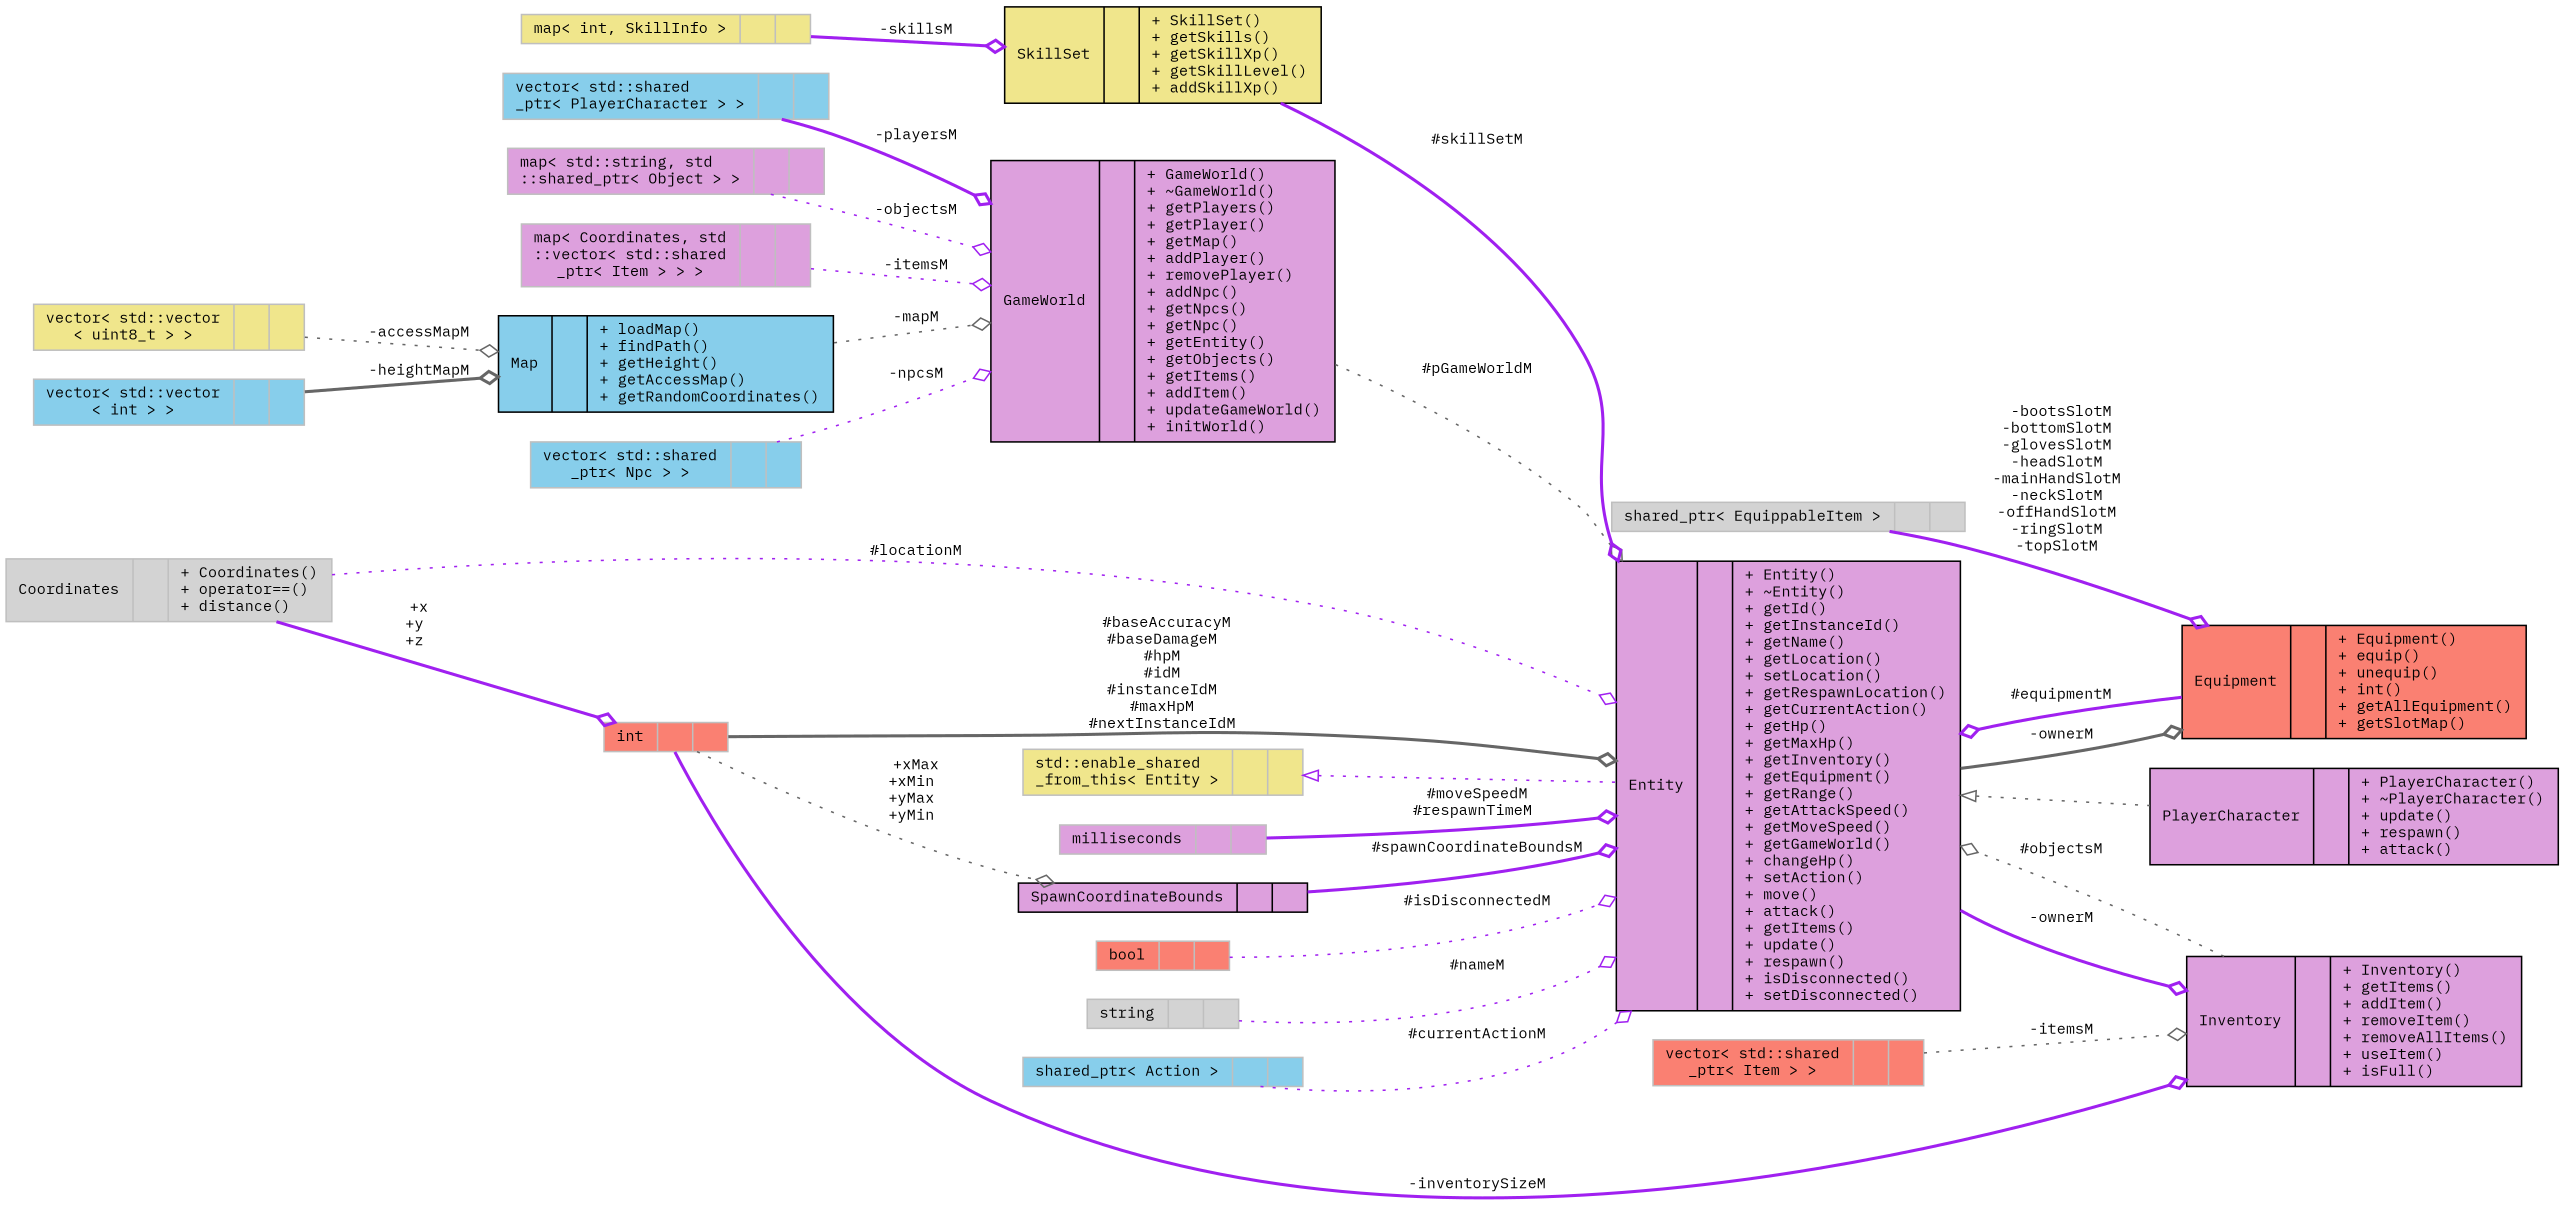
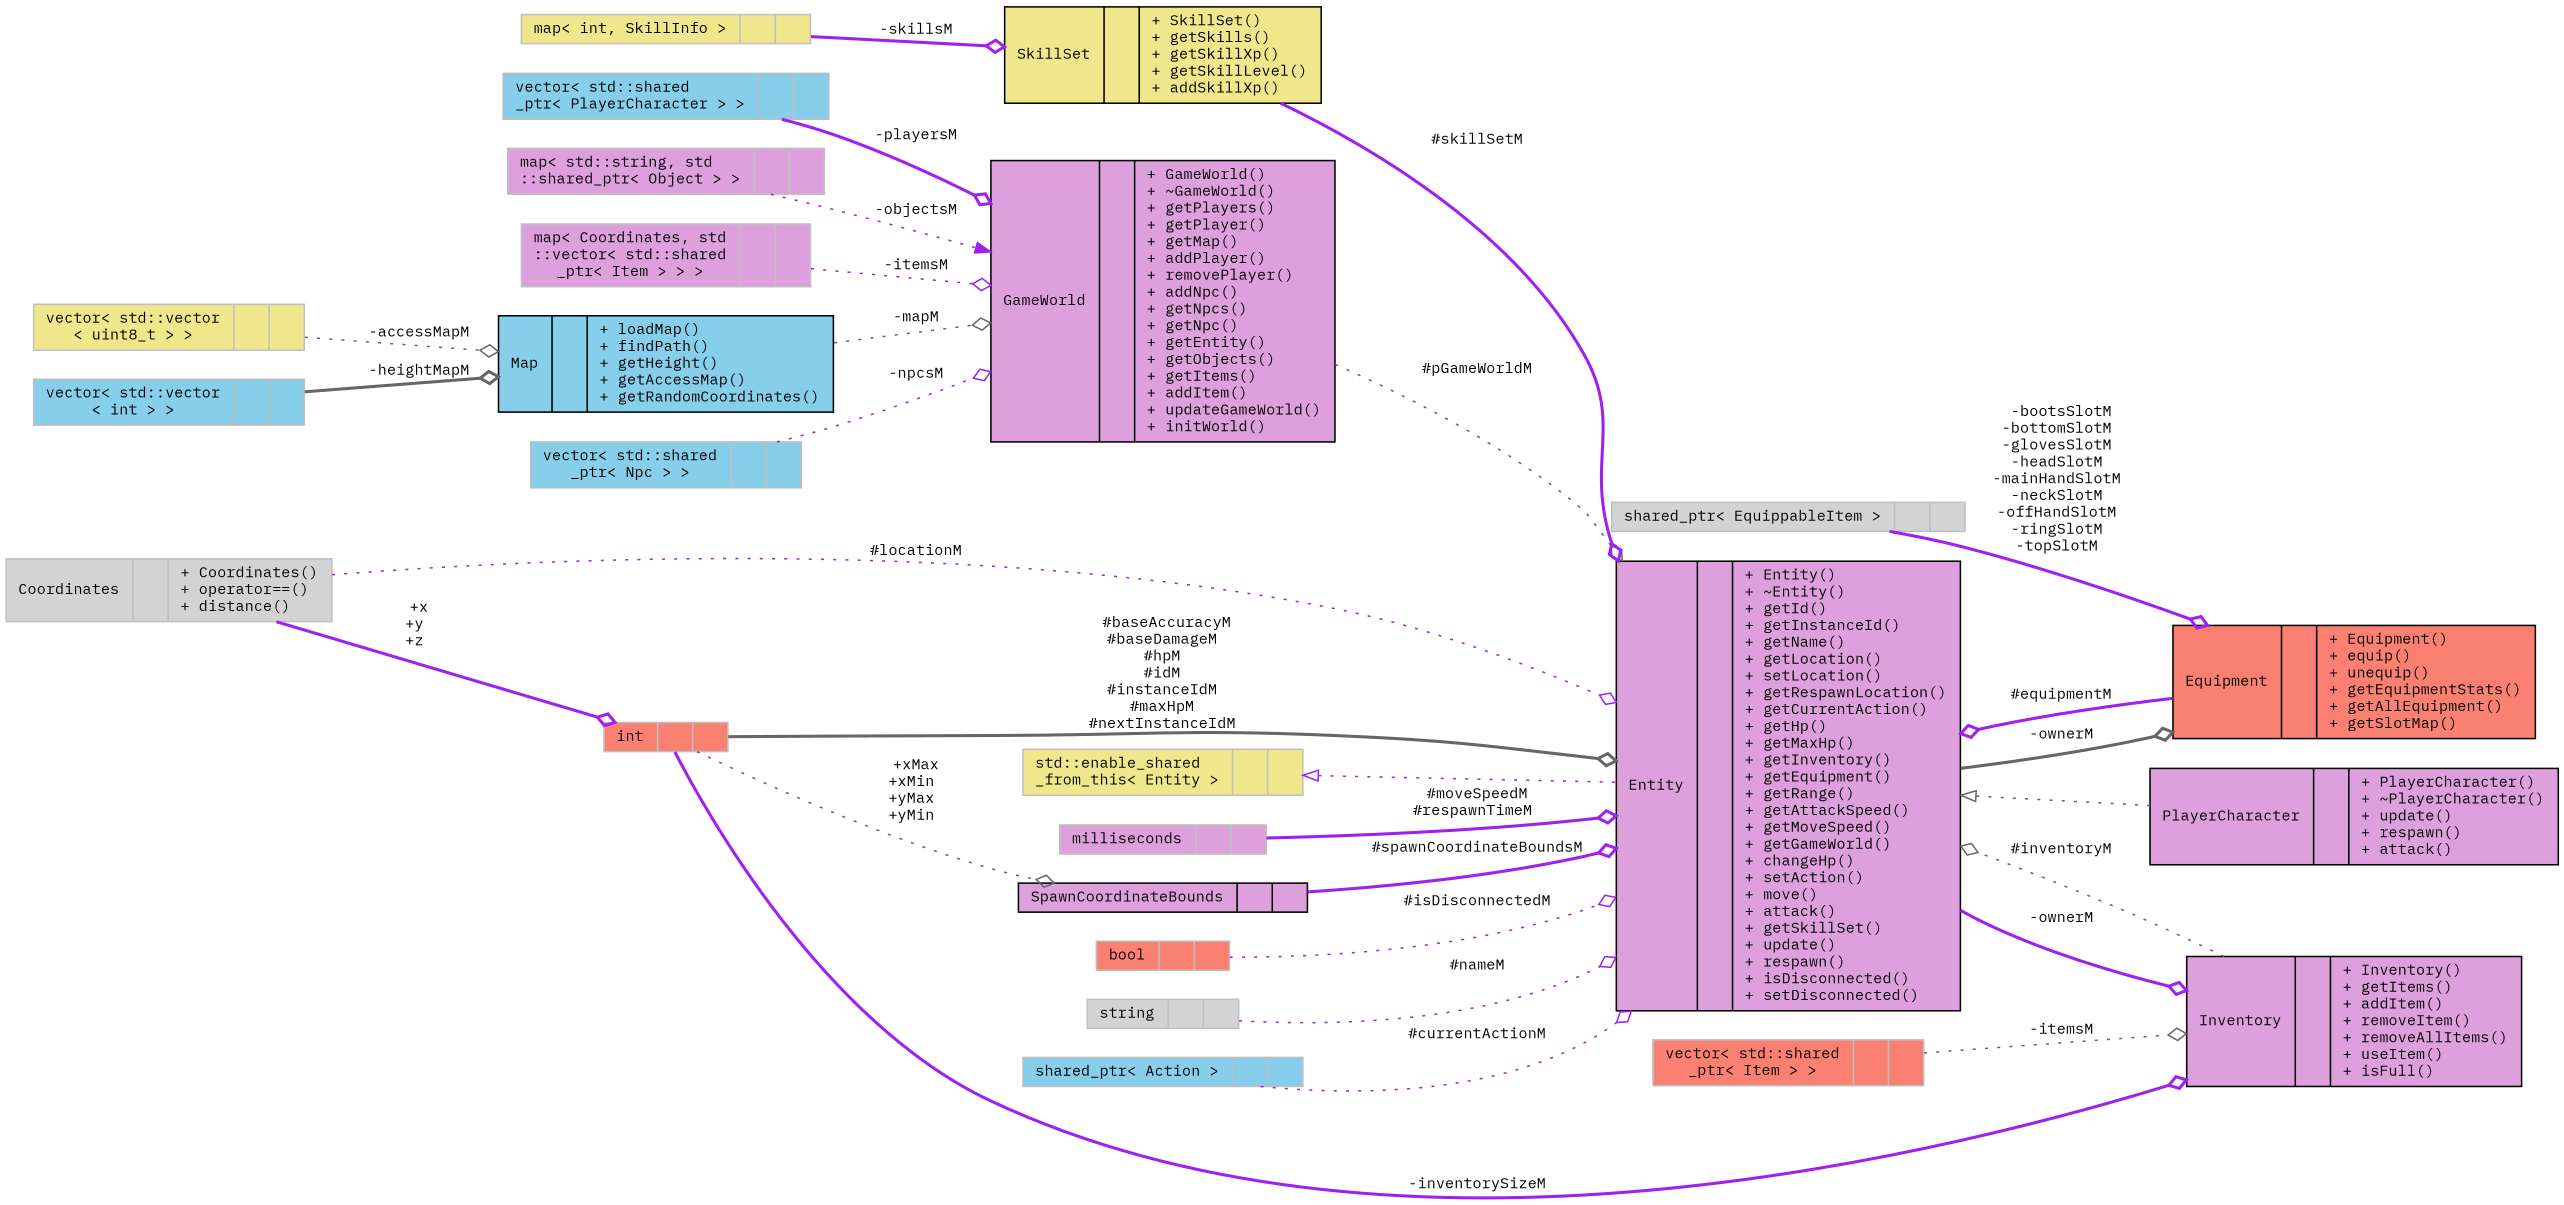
(872, 220) -> (874, 220)
(2371, 690) -> (2426, 690)
(2057, 849) -> (2057, 849)
(1801, 928) -> (1814, 928)
